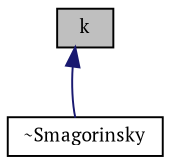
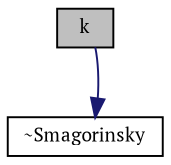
(72, 92) -> (98, 73)
